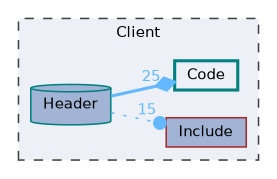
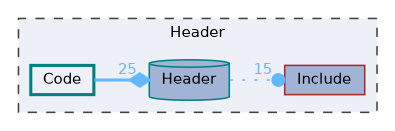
(138, 33) -> (198, 33)
(134, 91) -> (112, 80)
